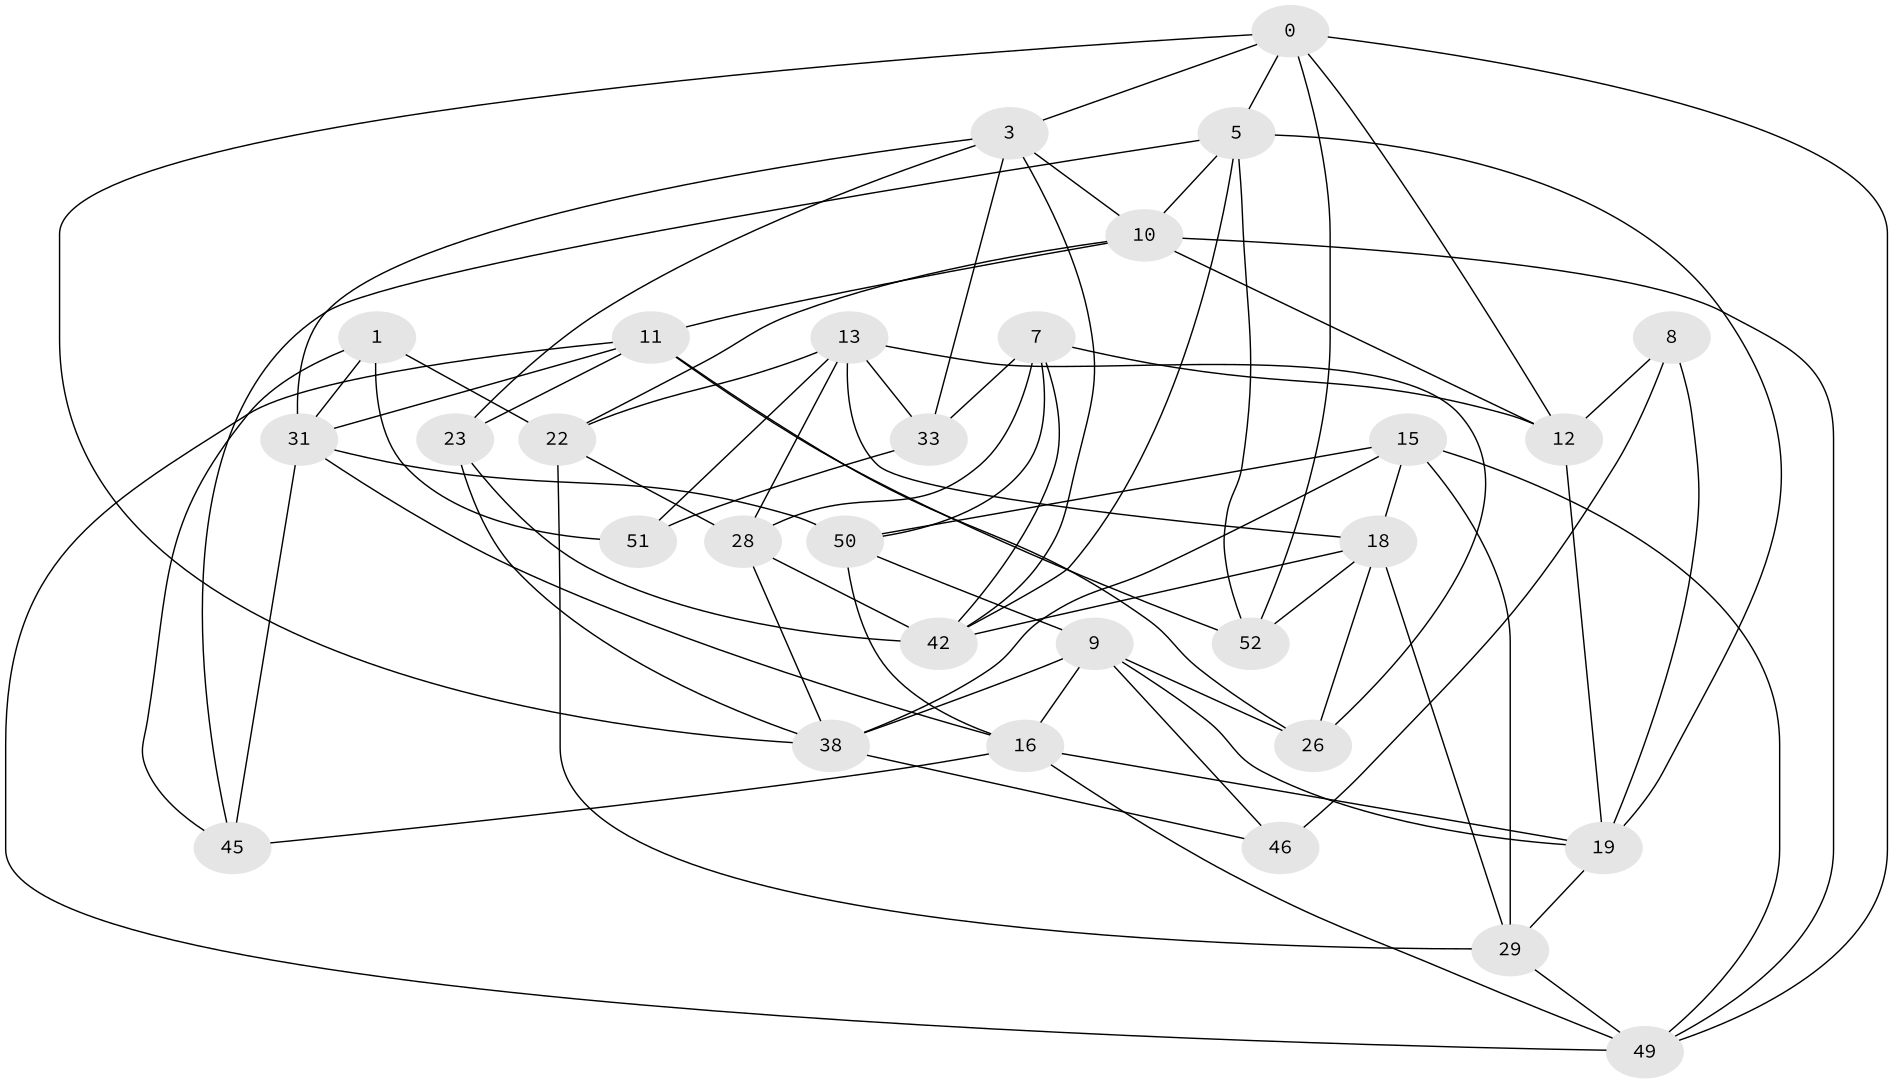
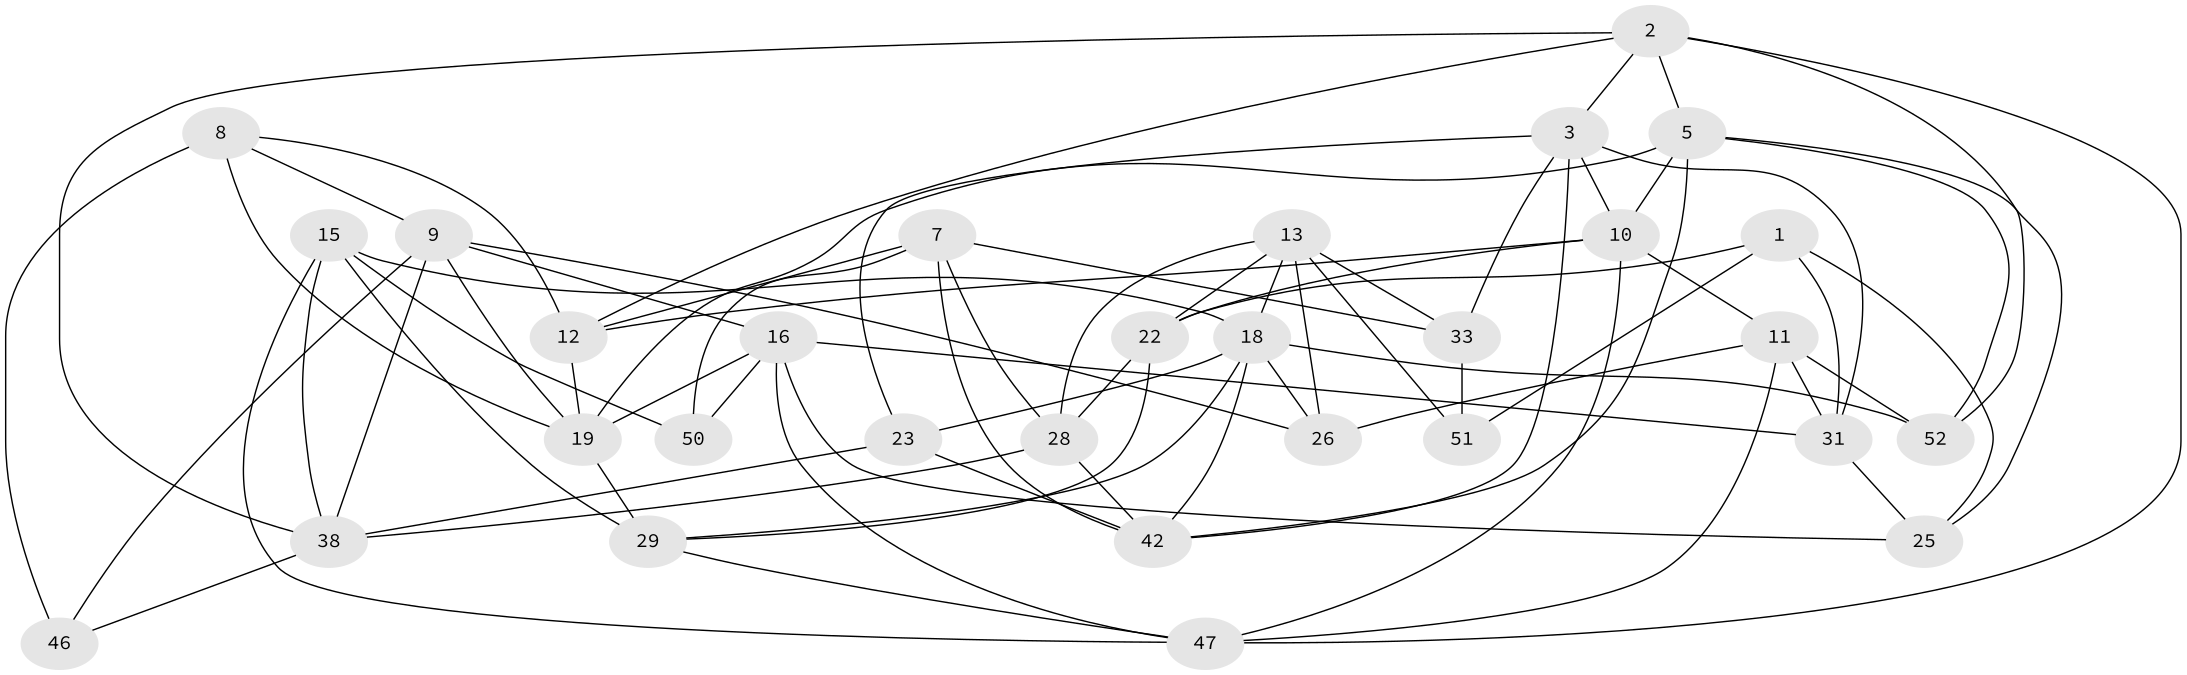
(1290, 31) -> (1651, 31)
(553, 388) -> (1082, 396)
(576, 483) -> none
(969, 594) -> (328, 184)
(233, 848) -> (1924, 542)
(1645, 1052) -> (1205, 644)
